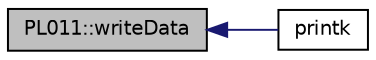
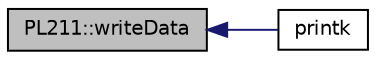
(107, 30) -> (107, 30)
